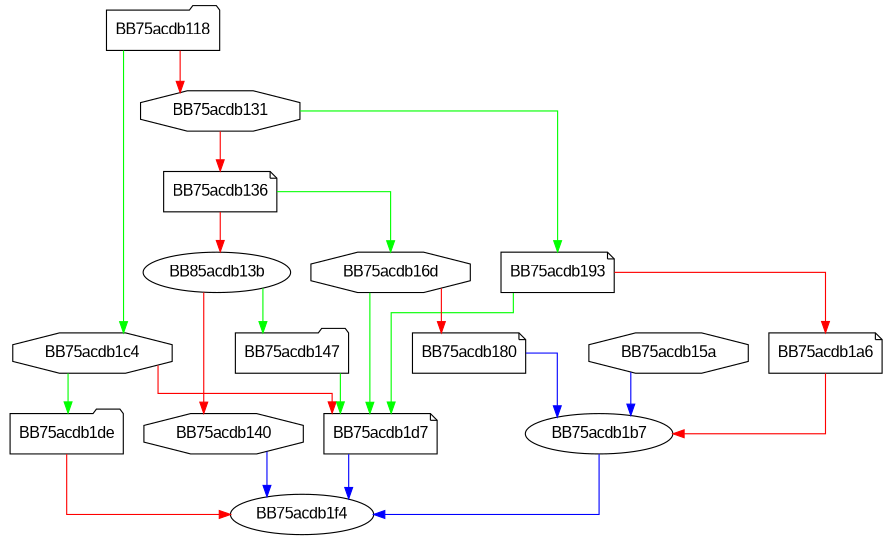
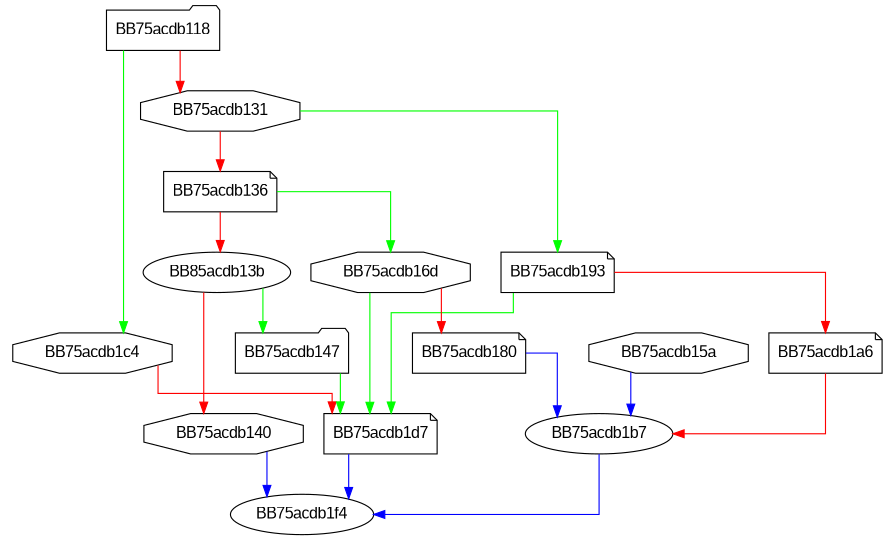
(67, 434) -> none
